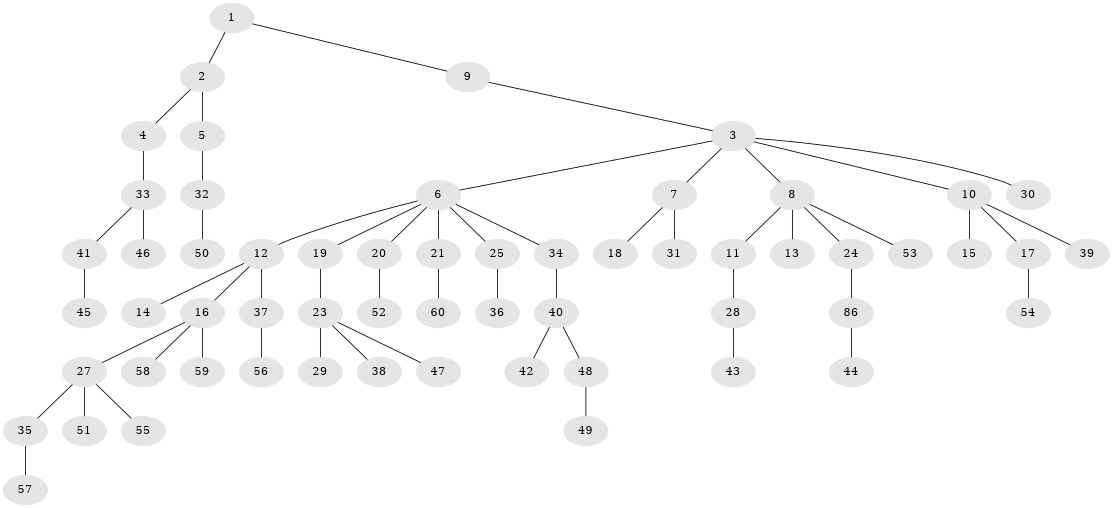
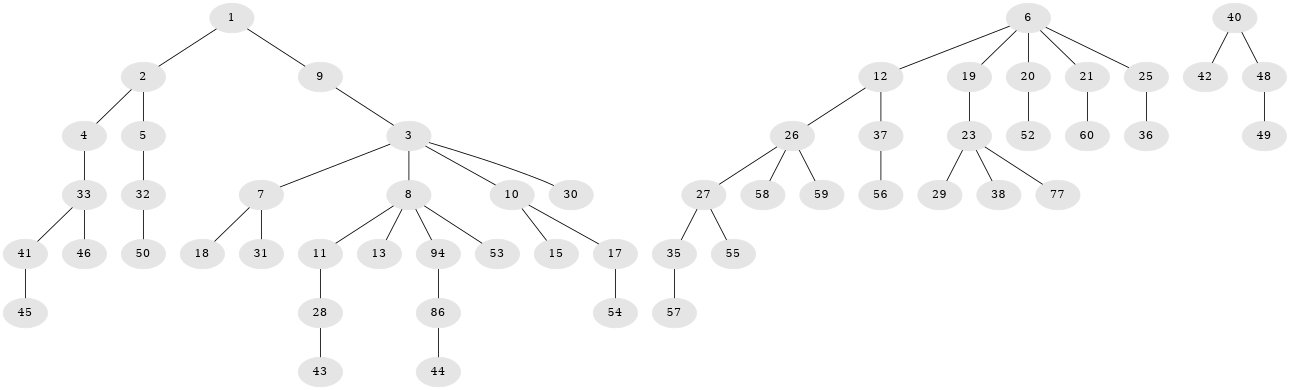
(586, 166) -> none
(556, 254) -> none
(851, 254) -> (438, 254)
(1087, 254) -> none
(143, 313) -> none
(202, 313) -> (792, 136)
(438, 372) -> (1058, 195)
(84, 431) -> none
